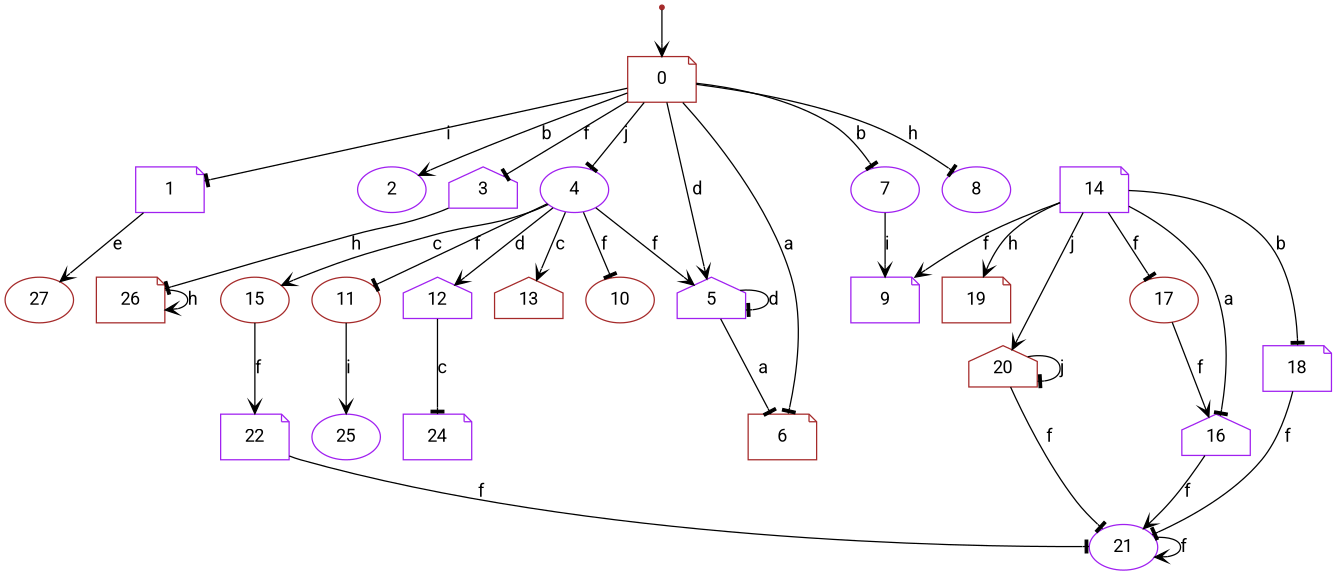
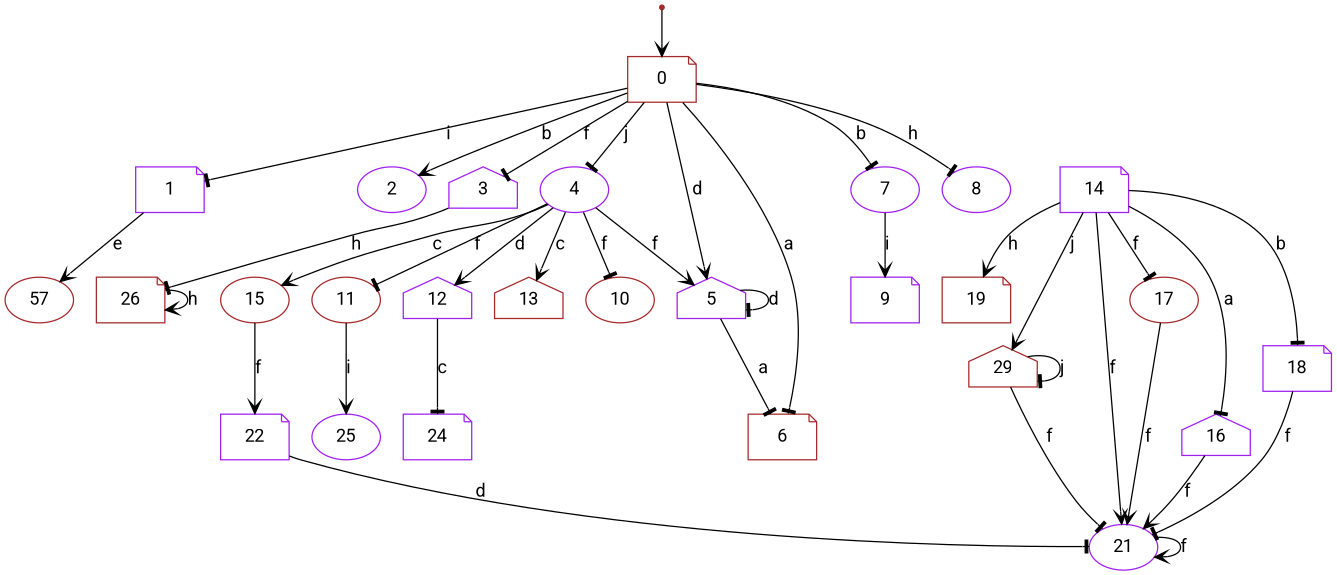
(990, 232) -> (1108, 362)
(39, 300) -> (39, 300)
(1188, 364) -> (1145, 417)
(1003, 368) -> (1003, 368)
(481, 492) -> (481, 492)
